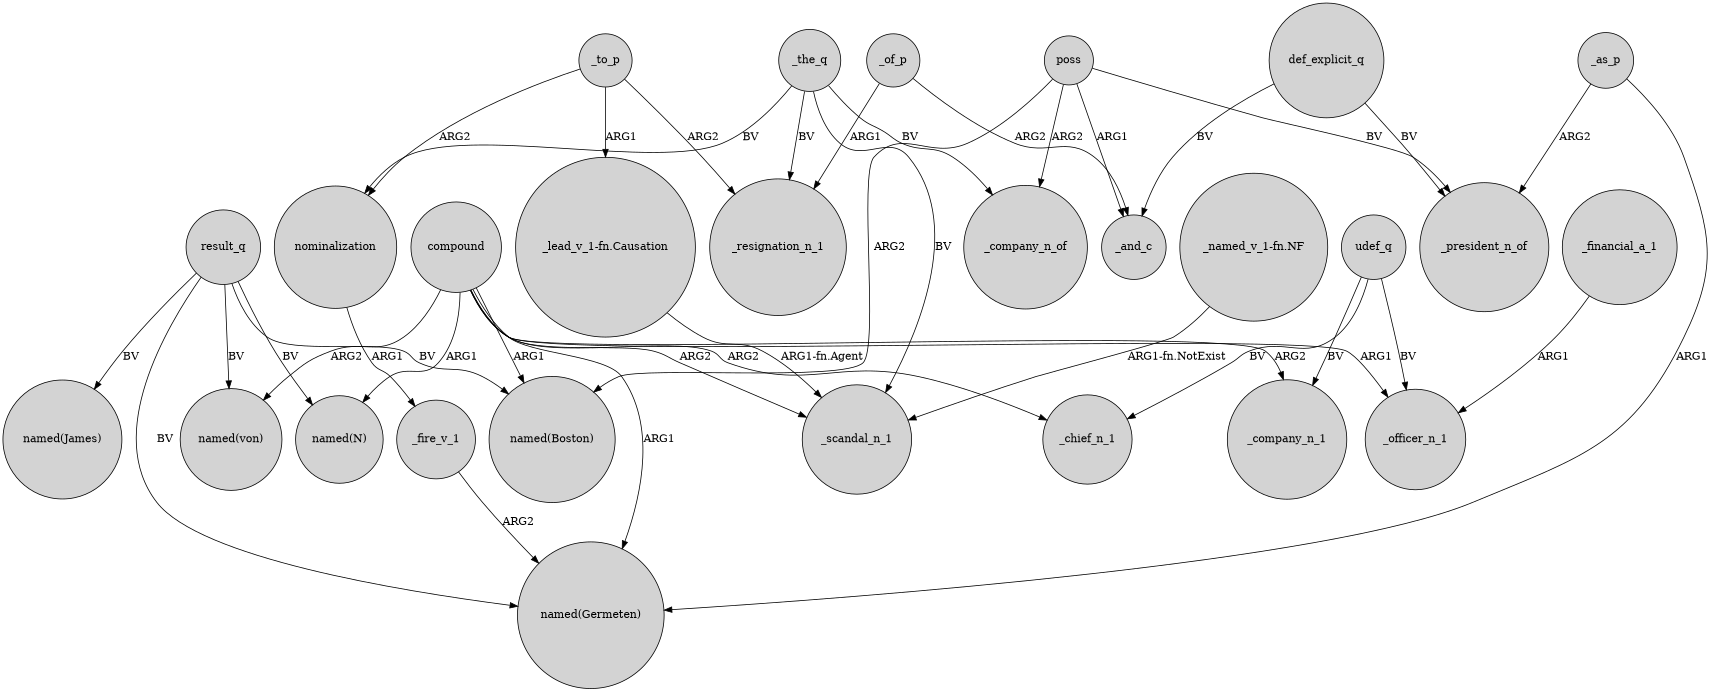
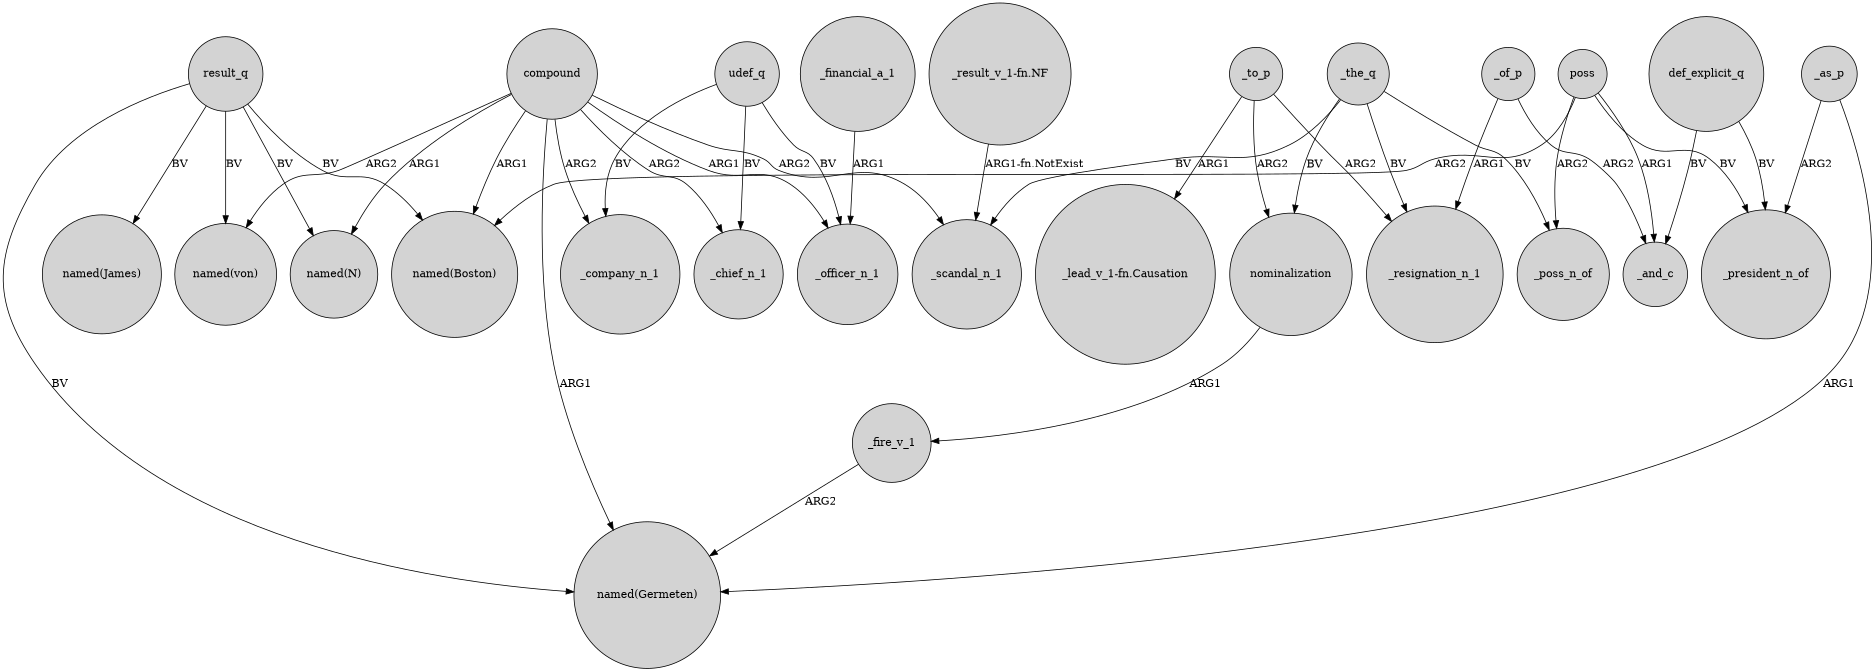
(1026, 247) -> (1563, 274)
(1254, 247) -> (1000, 74)
(765, 352) -> none
